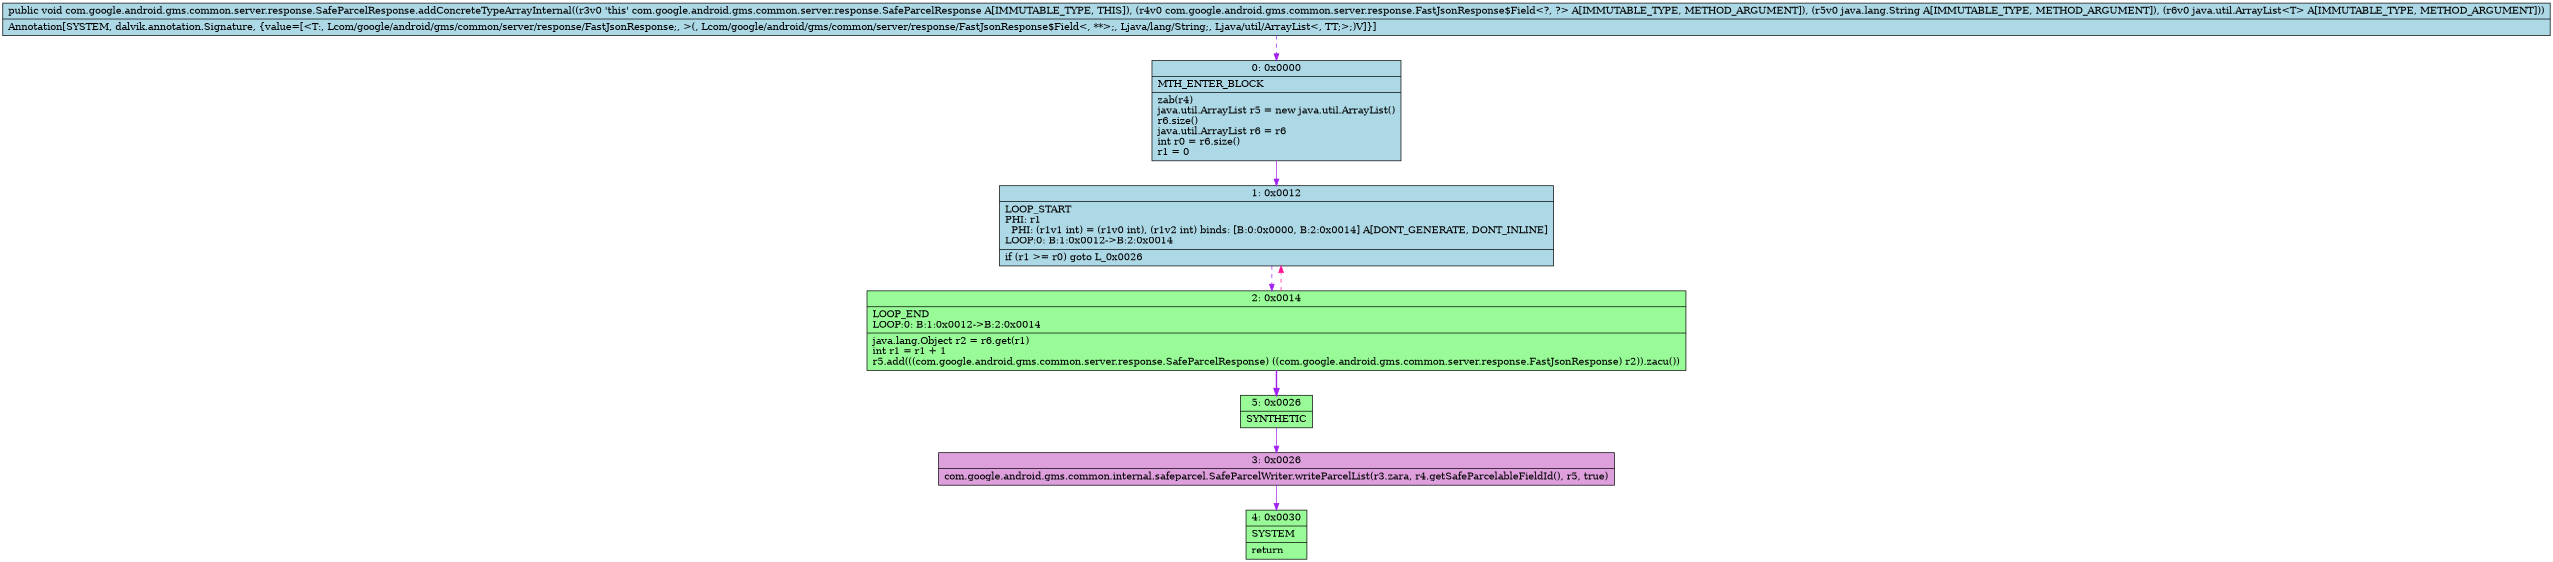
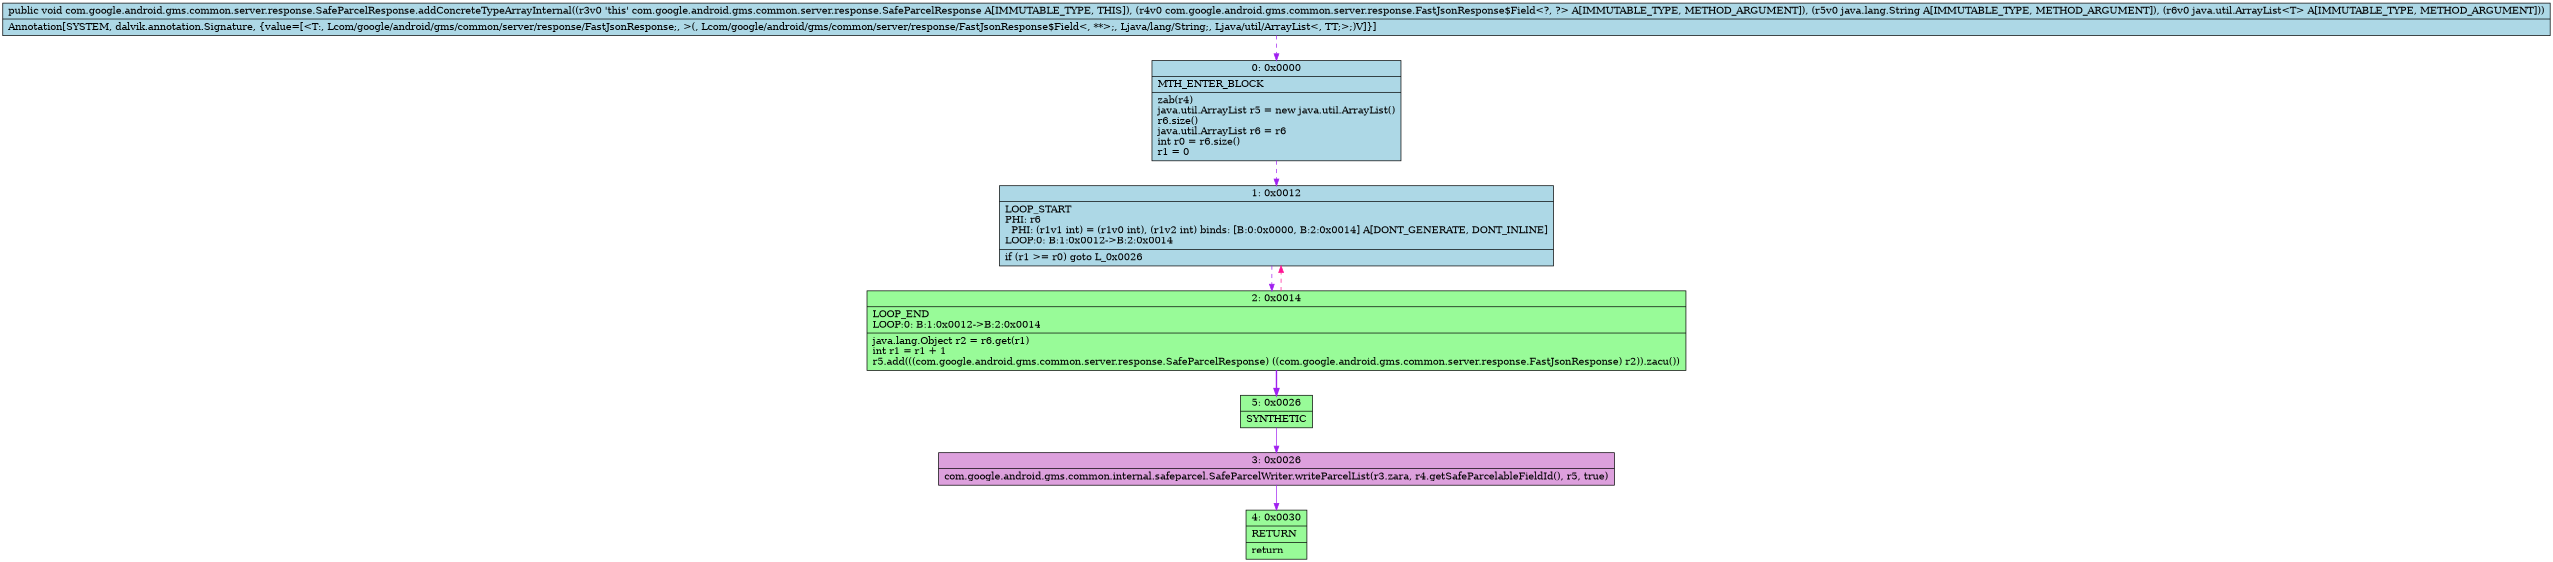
(1276, 170) -> (1276, 170)
(1025, 220) -> (1025, 220)
(1273, 534) -> (1274, 534)
